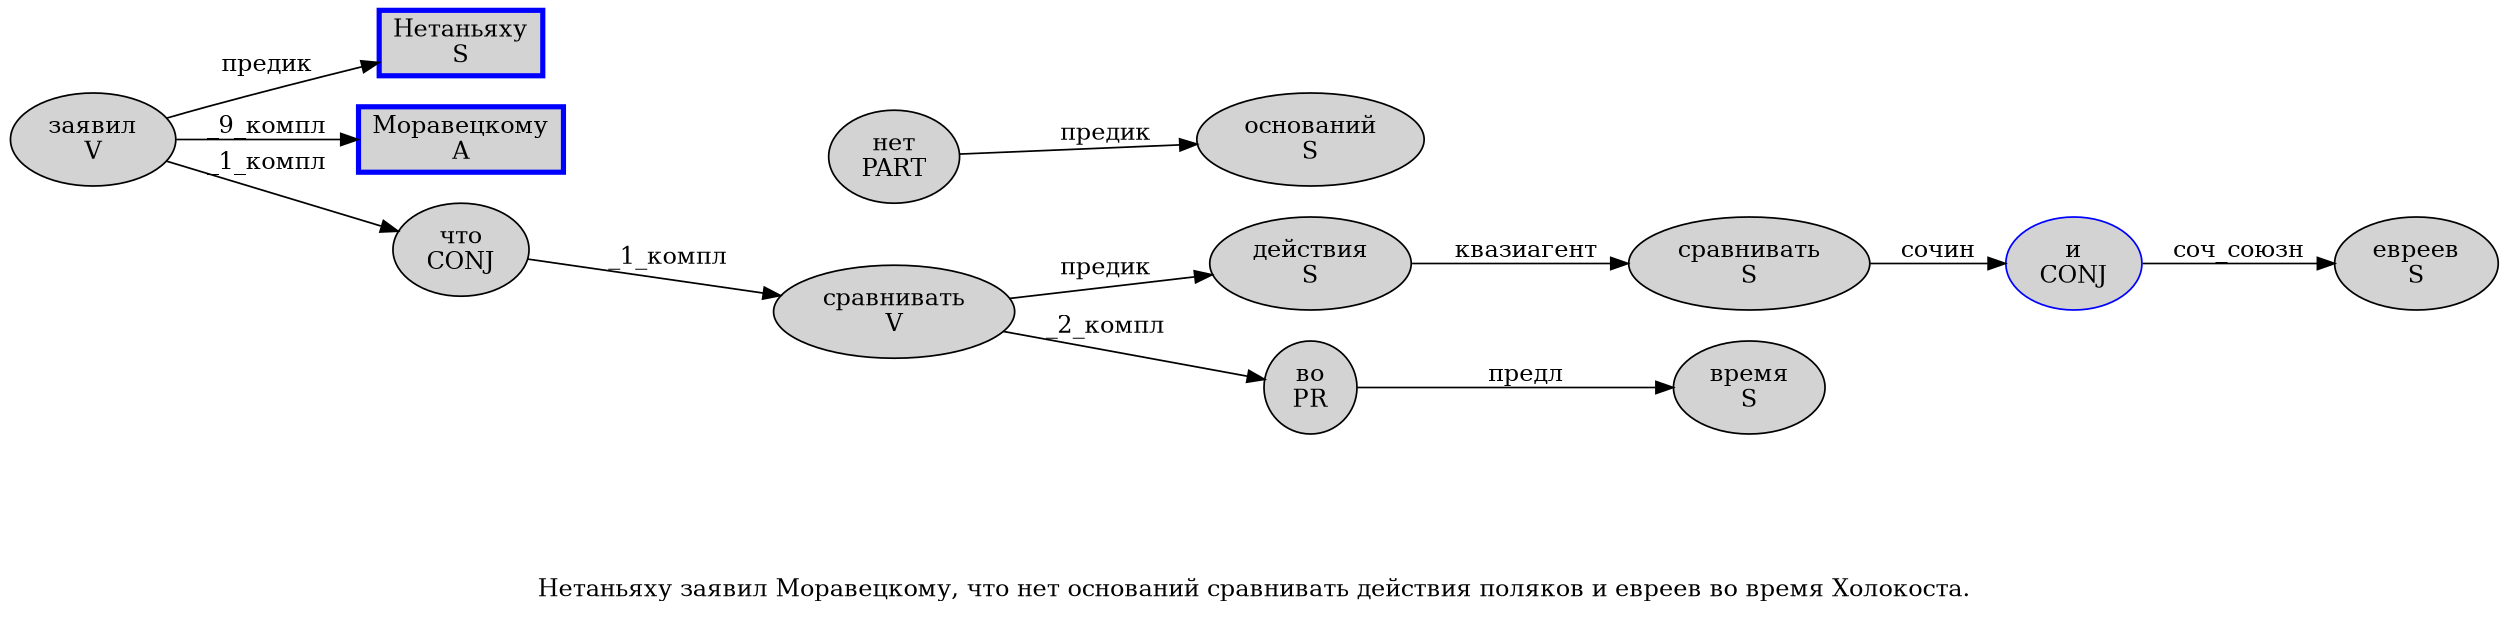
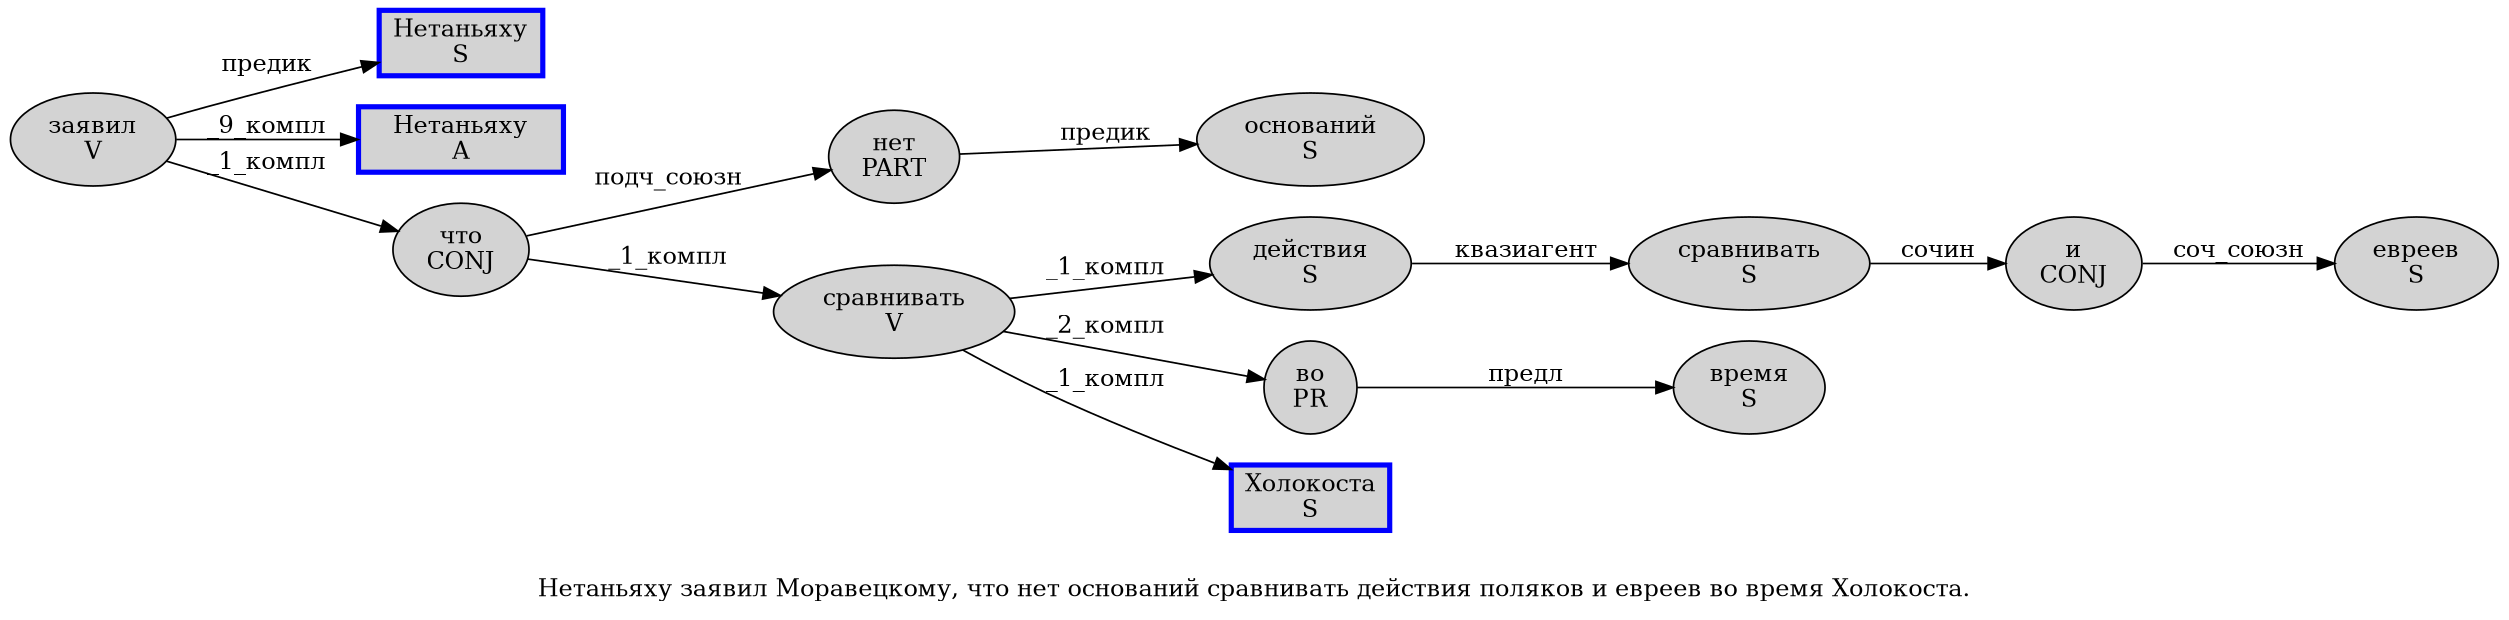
(461, 140) -> (461, 140)
none -> (670, 205)
(2074, 264) -> (2074, 264)
(1106, 268) -> (1106, 268)
none -> (1310, 498)
